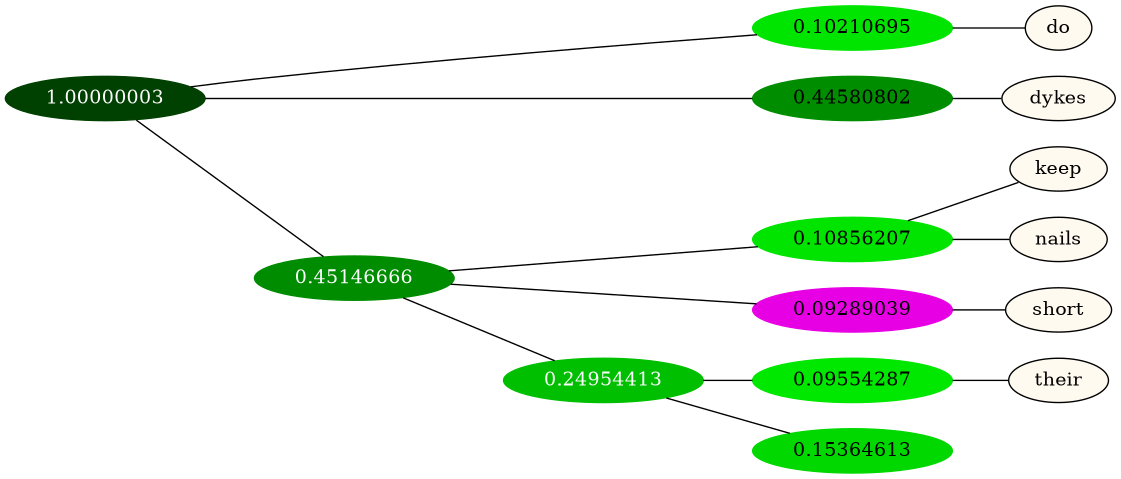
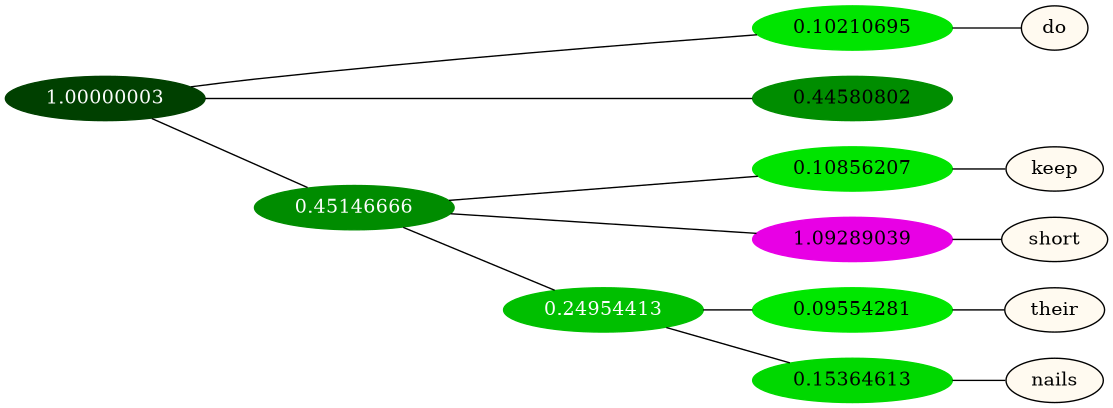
(1059, 98) -> none
(981, 239) -> (979, 380)
(852, 310) -> (852, 239)
(852, 380) -> (852, 310)
